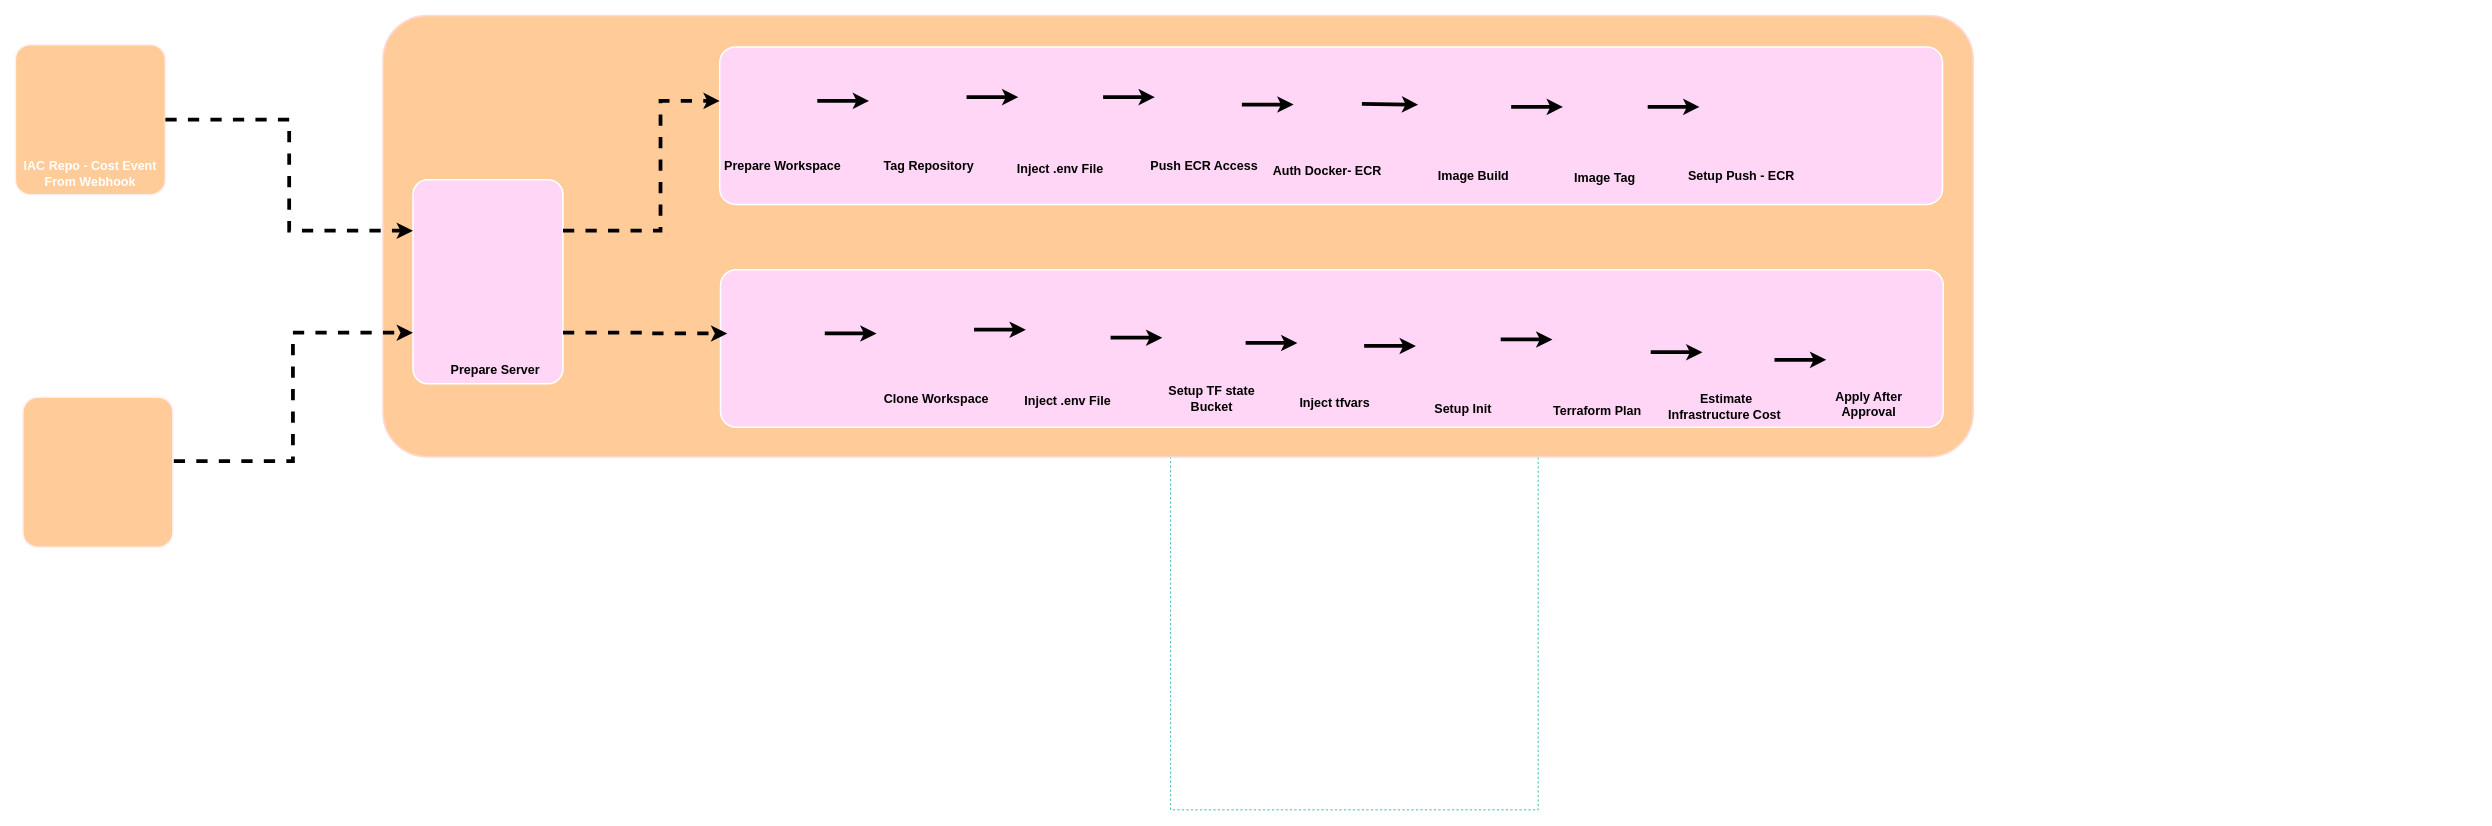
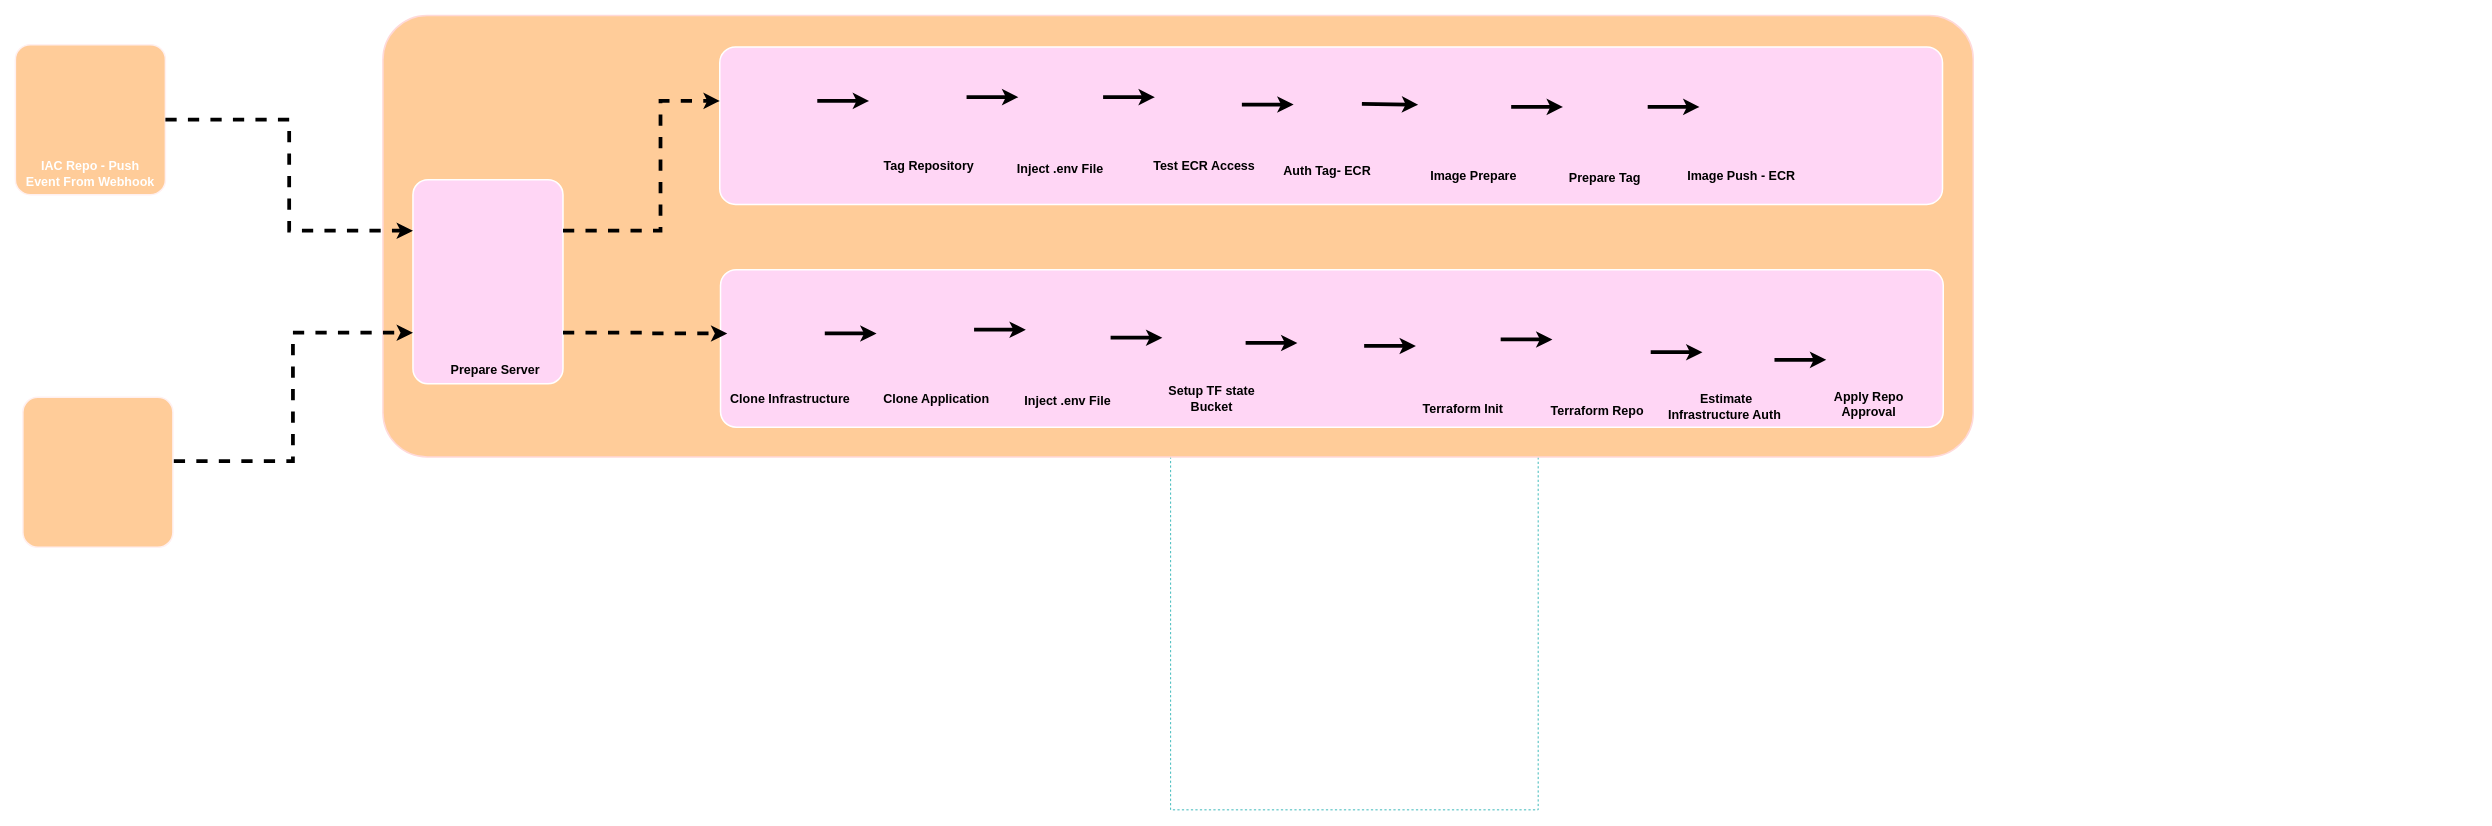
(783, 167) -> none
(1204, 167) -> (1204, 167)
(1327, 171) -> (1327, 171)
(90, 174) -> (90, 174)
(1473, 177) -> (1473, 177)
(1741, 177) -> (1741, 177)
(1605, 179) -> (1605, 179)
none -> (790, 399)
(936, 399) -> (936, 399)
(1335, 404) -> none
(1869, 405) -> (1869, 405)
(1726, 407) -> (1726, 407)
(1463, 409) -> (1463, 409)
(1597, 411) -> (1597, 411)
